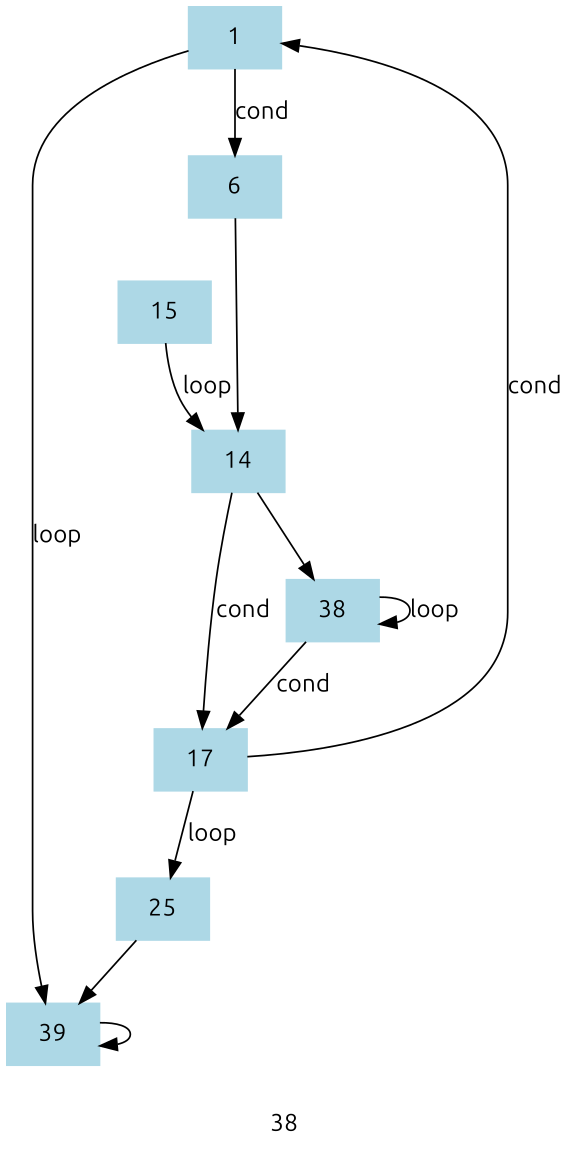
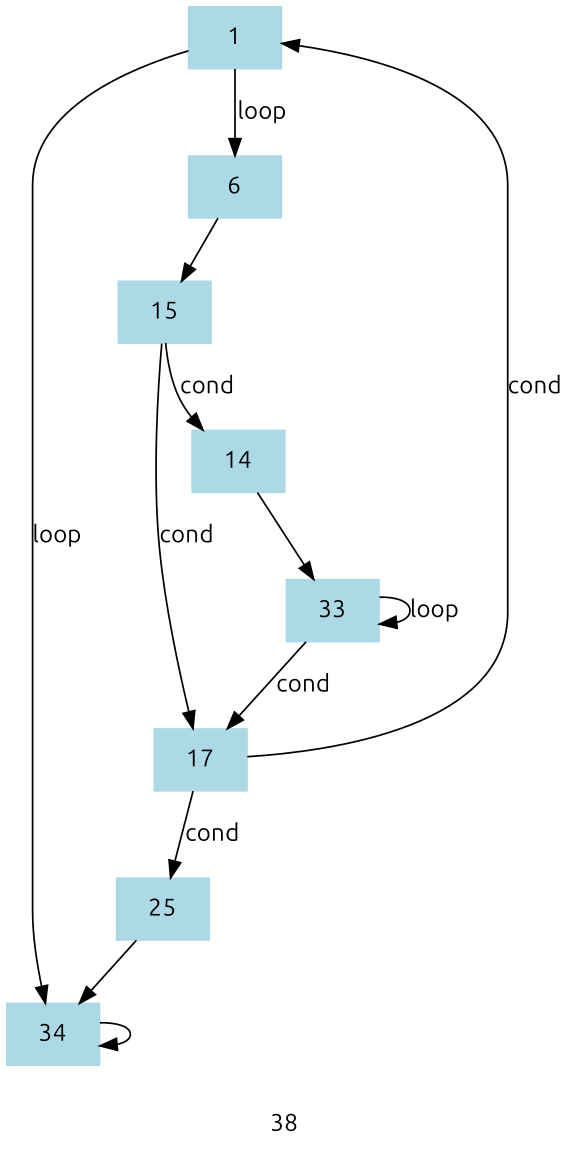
(262, 112) -> (262, 112)
(237, 315) -> (204, 242)
(208, 387) -> (208, 387)
(213, 601) -> (158, 529)
(333, 611) -> (333, 611)
(213, 834) -> (213, 834)
(53, 1034) -> (53, 1034)
